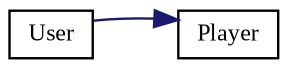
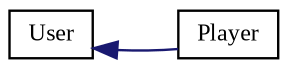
(124, 19) -> (148, 50)
